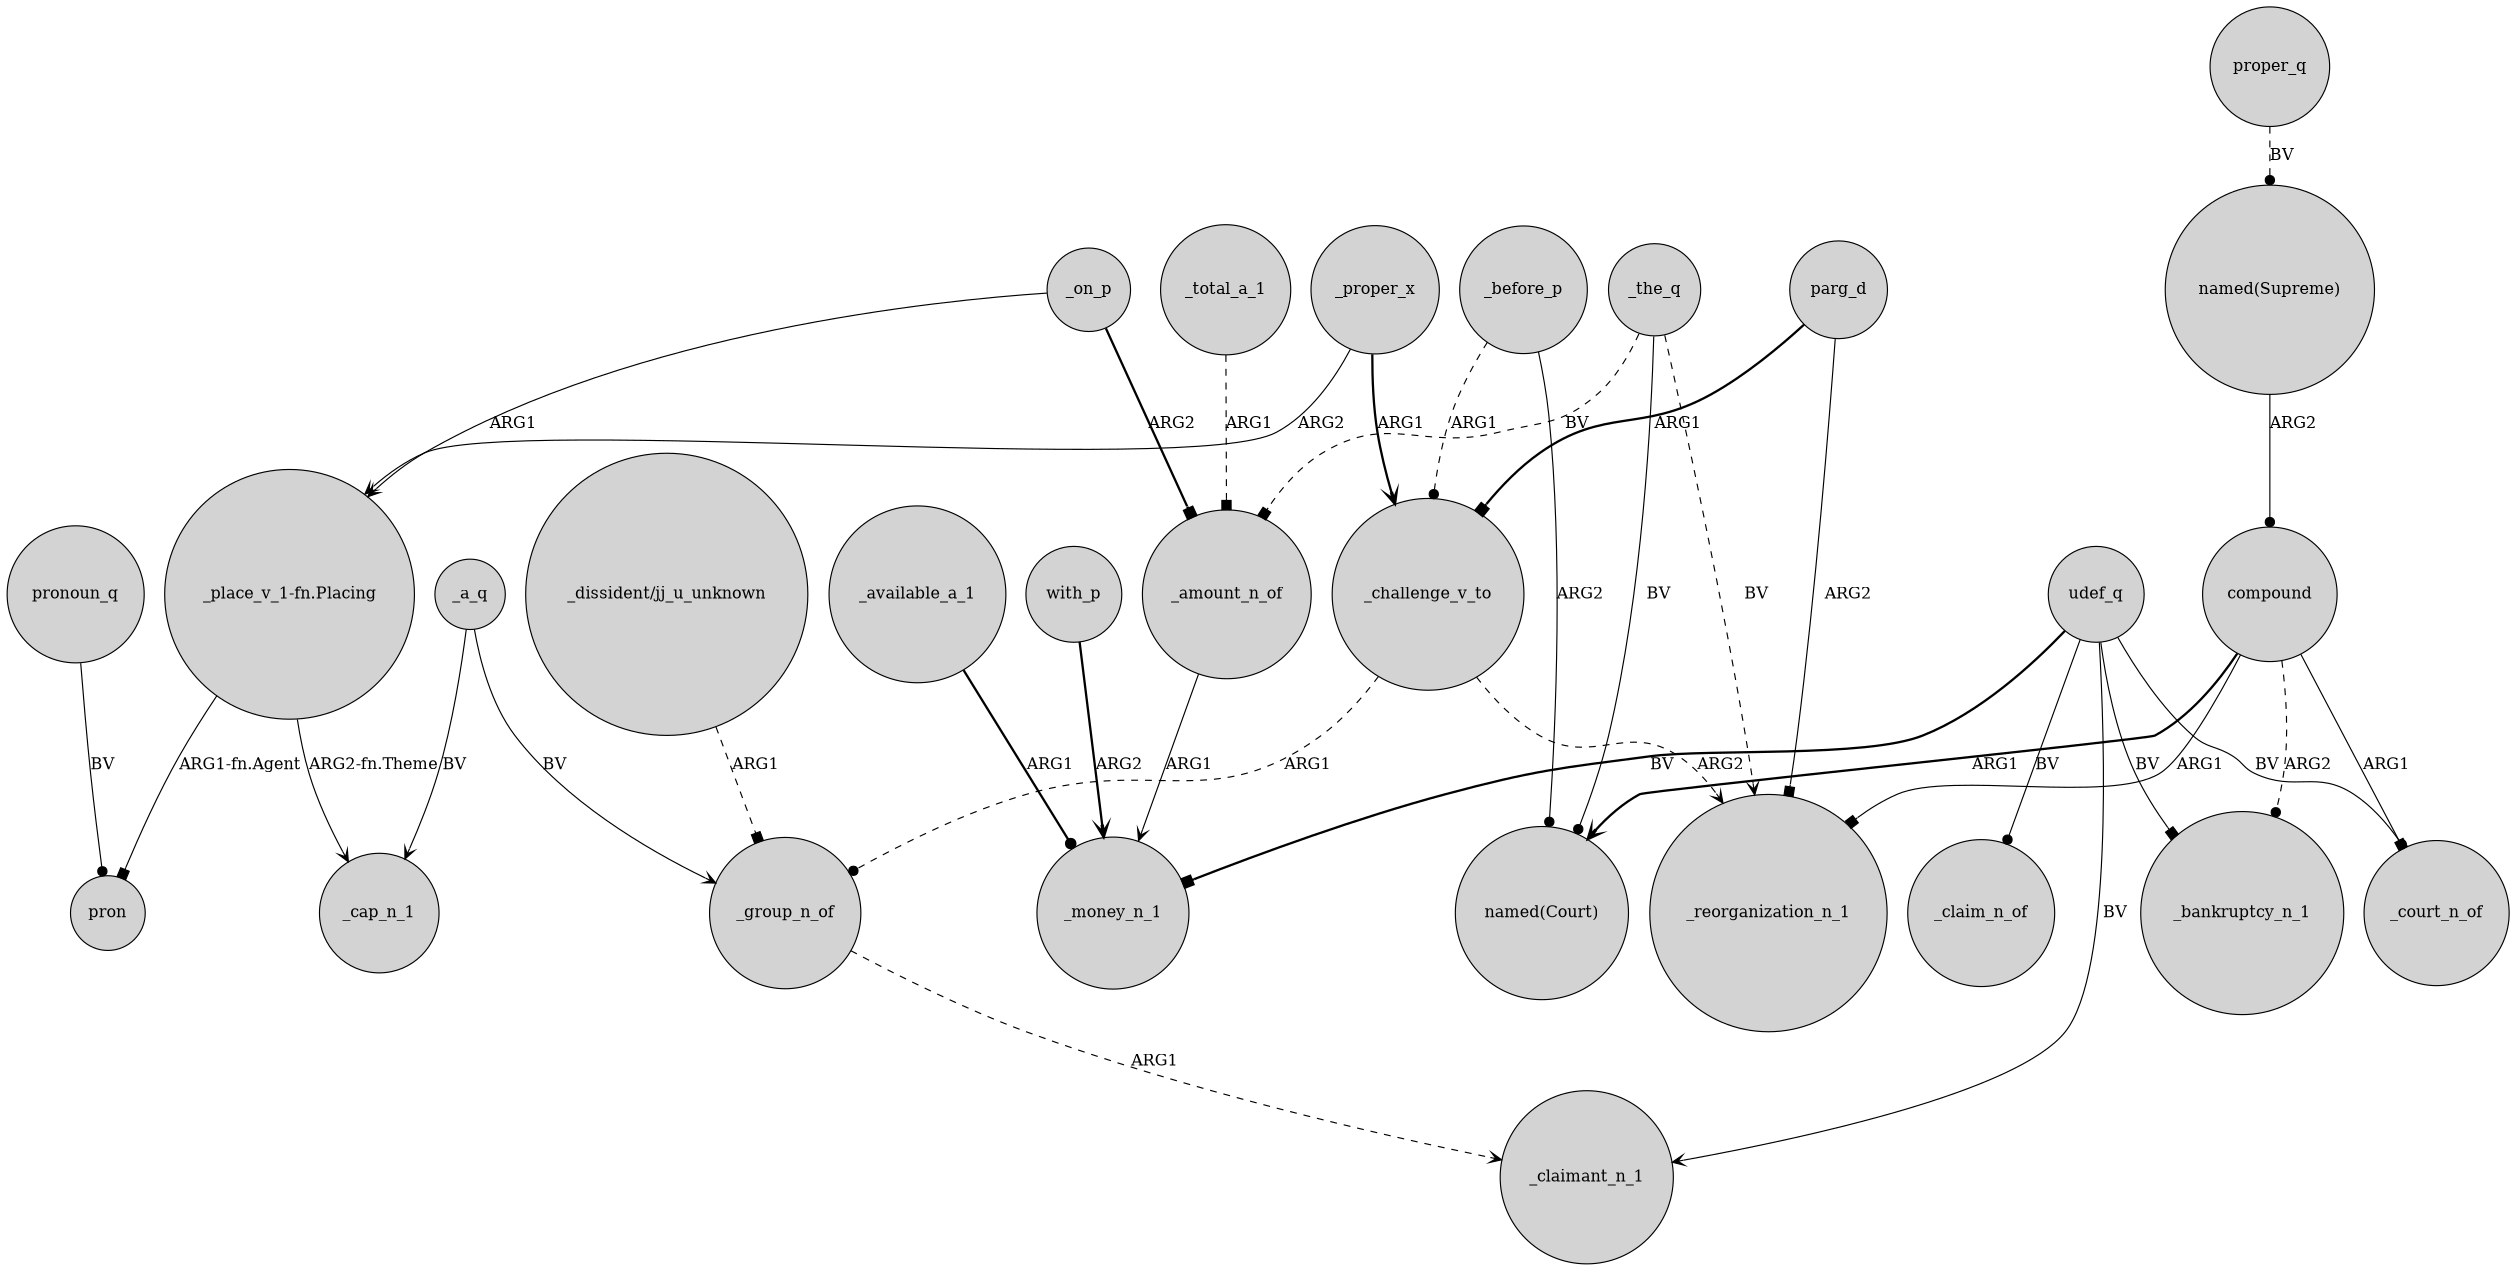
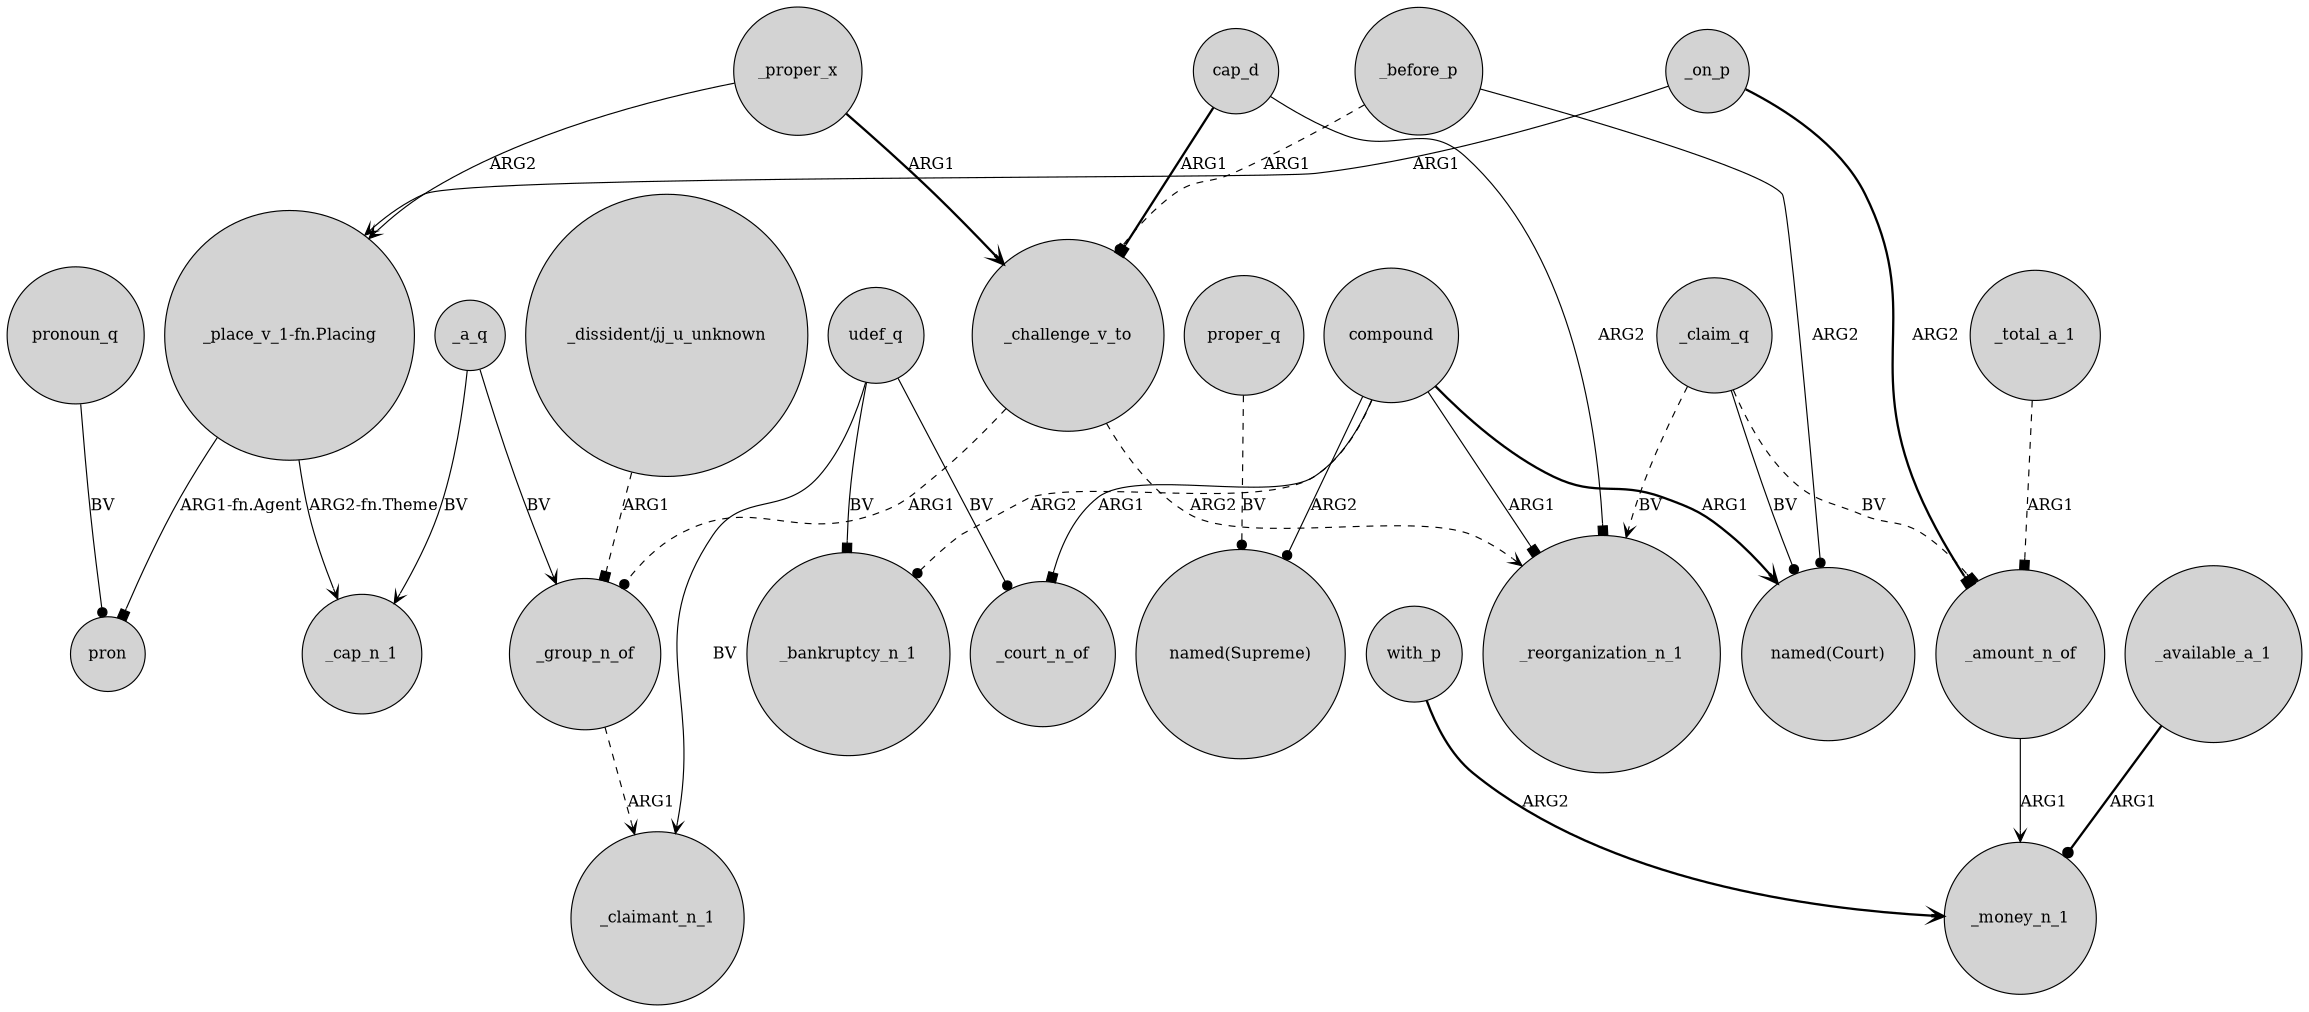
(1655, 290) -> (1714, 335)
(1839, 290) -> (1236, 71)
(2270, 456) -> (1322, 481)
(1639, 758) -> none
(1981, 913) -> none
